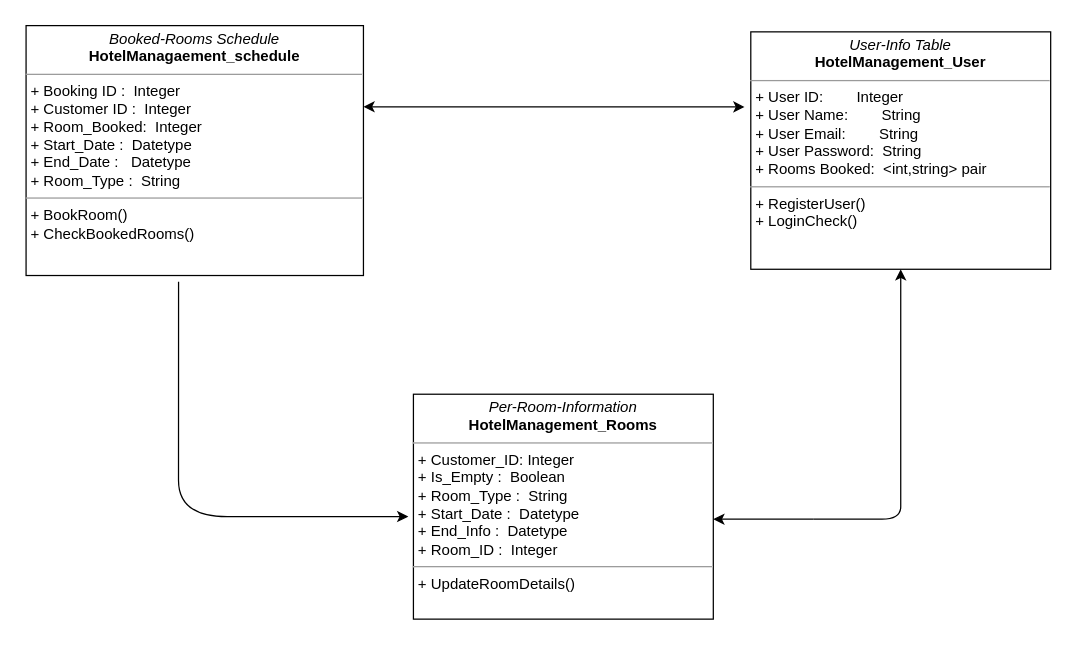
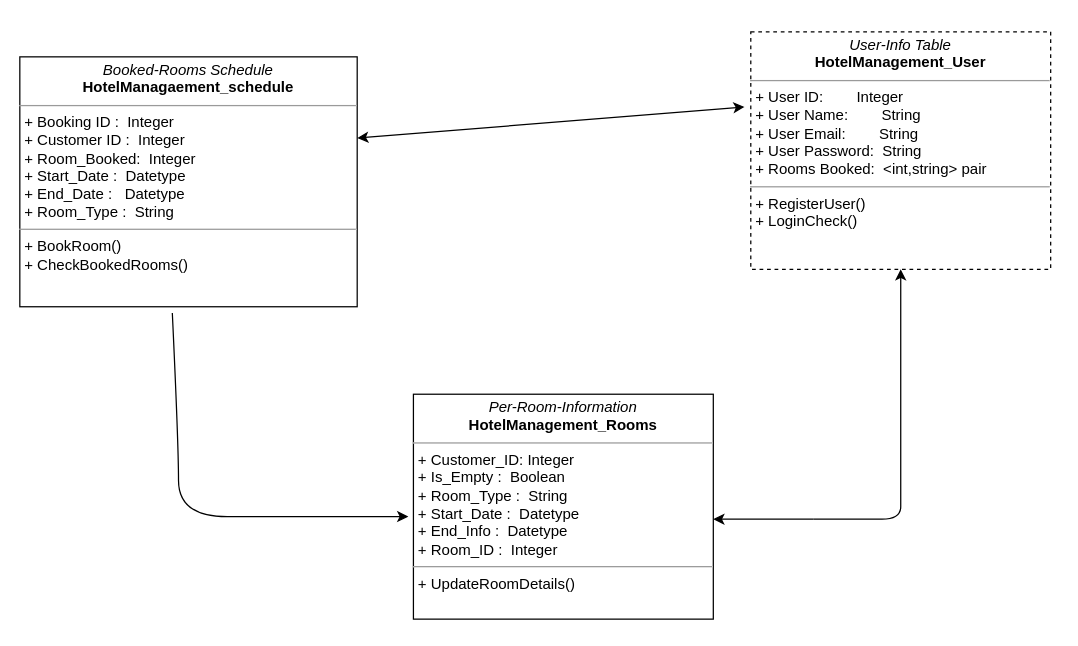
(194, 151) -> (188, 182)
(901, 151) -> (901, 151)
